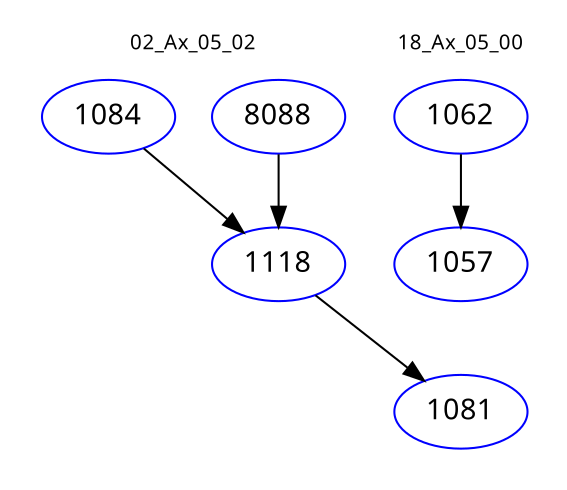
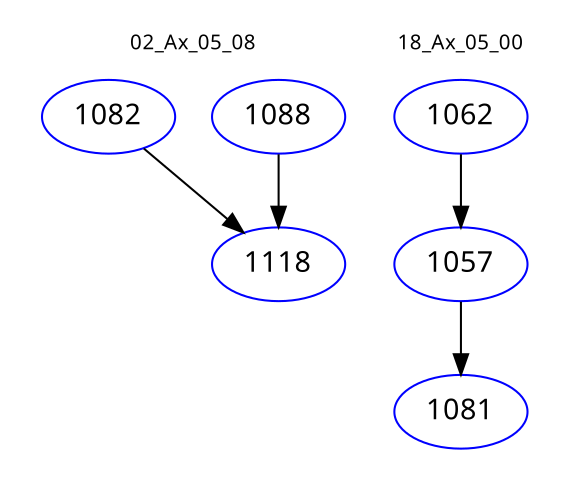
(194, 44) -> (194, 44)
(109, 117) -> (109, 117)
(279, 117) -> (279, 117)
(362, 332) -> (461, 328)
